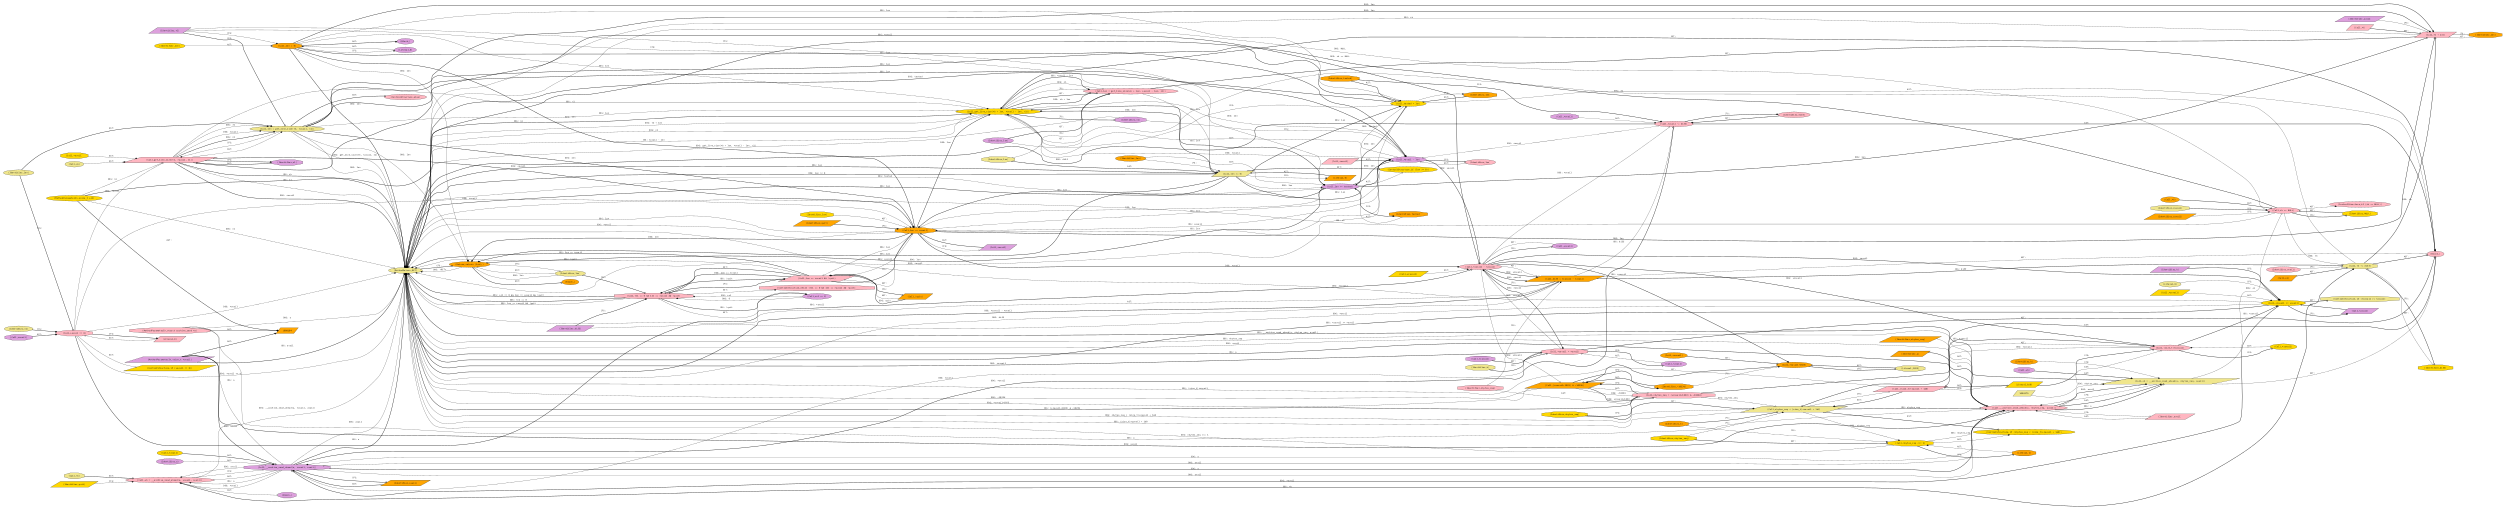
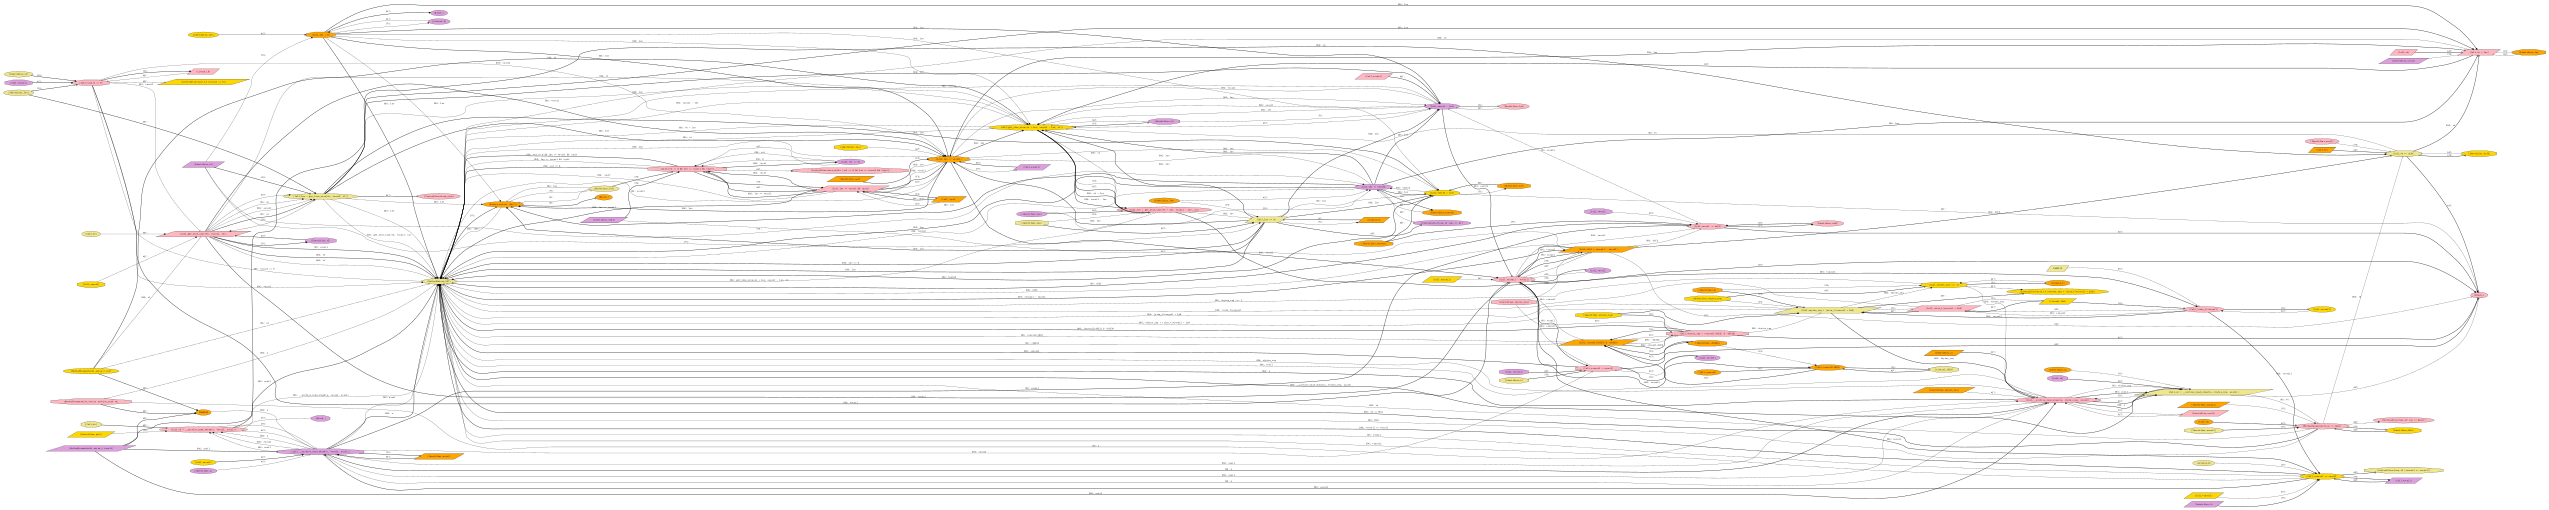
(1408, 170) -> (1442, 223)
(2283, 210) -> (2322, 426)
(287, 331) -> (203, 412)
(223, 392) -> (269, 414)
